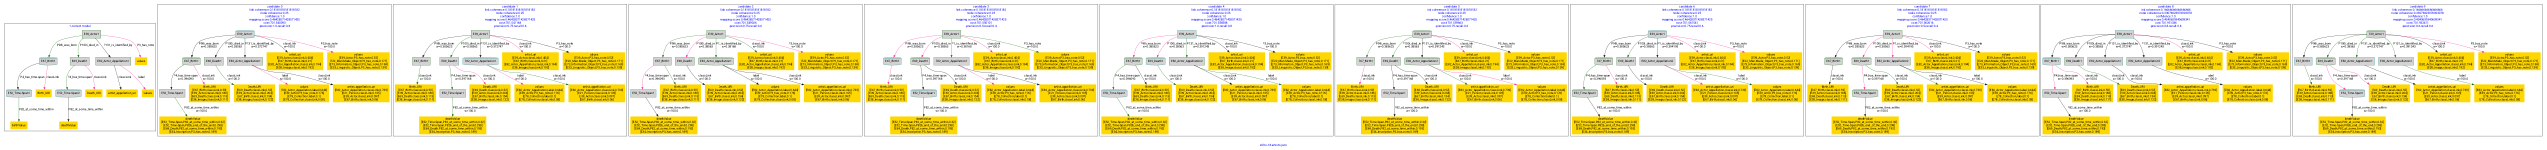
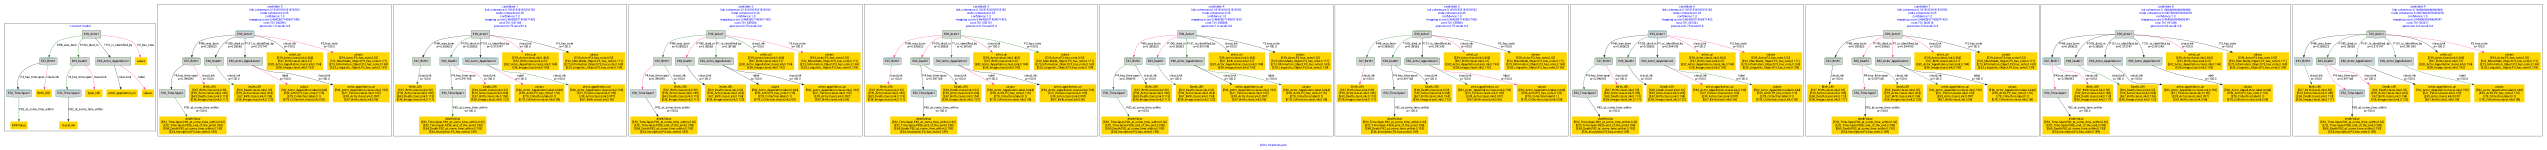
(94, 93) -> (94, 93)
(68, 125) -> (68, 125)
